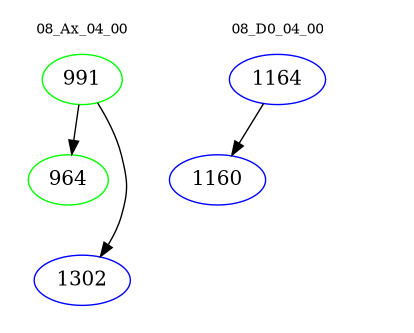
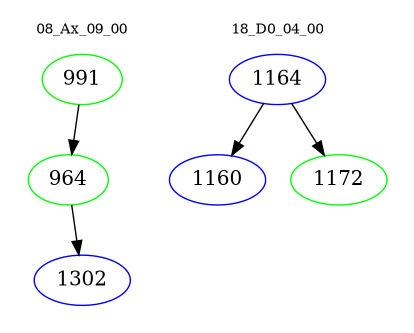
(82, 30) -> (82, 30)
(278, 30) -> (278, 30)
(125, 173) -> (74, 223)
none -> (339, 180)
